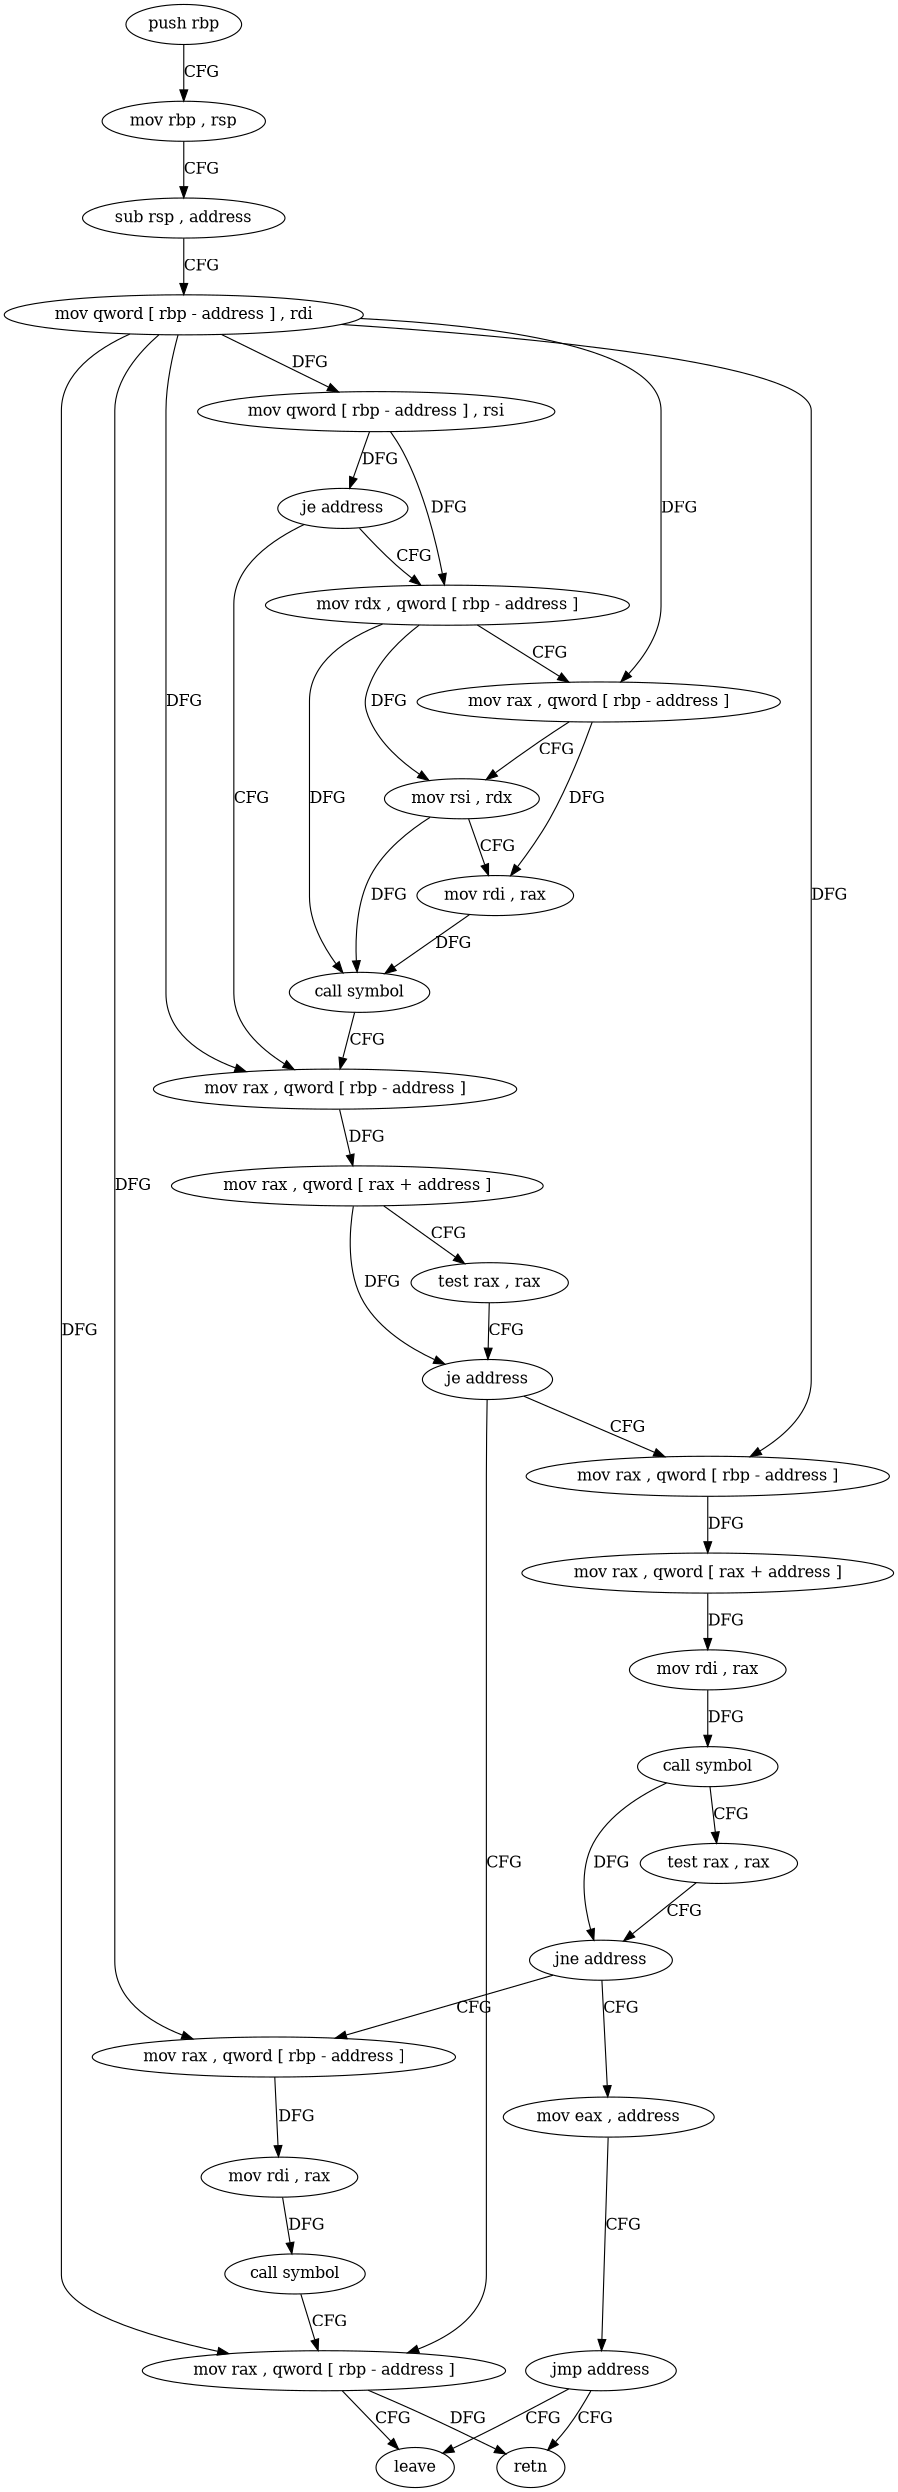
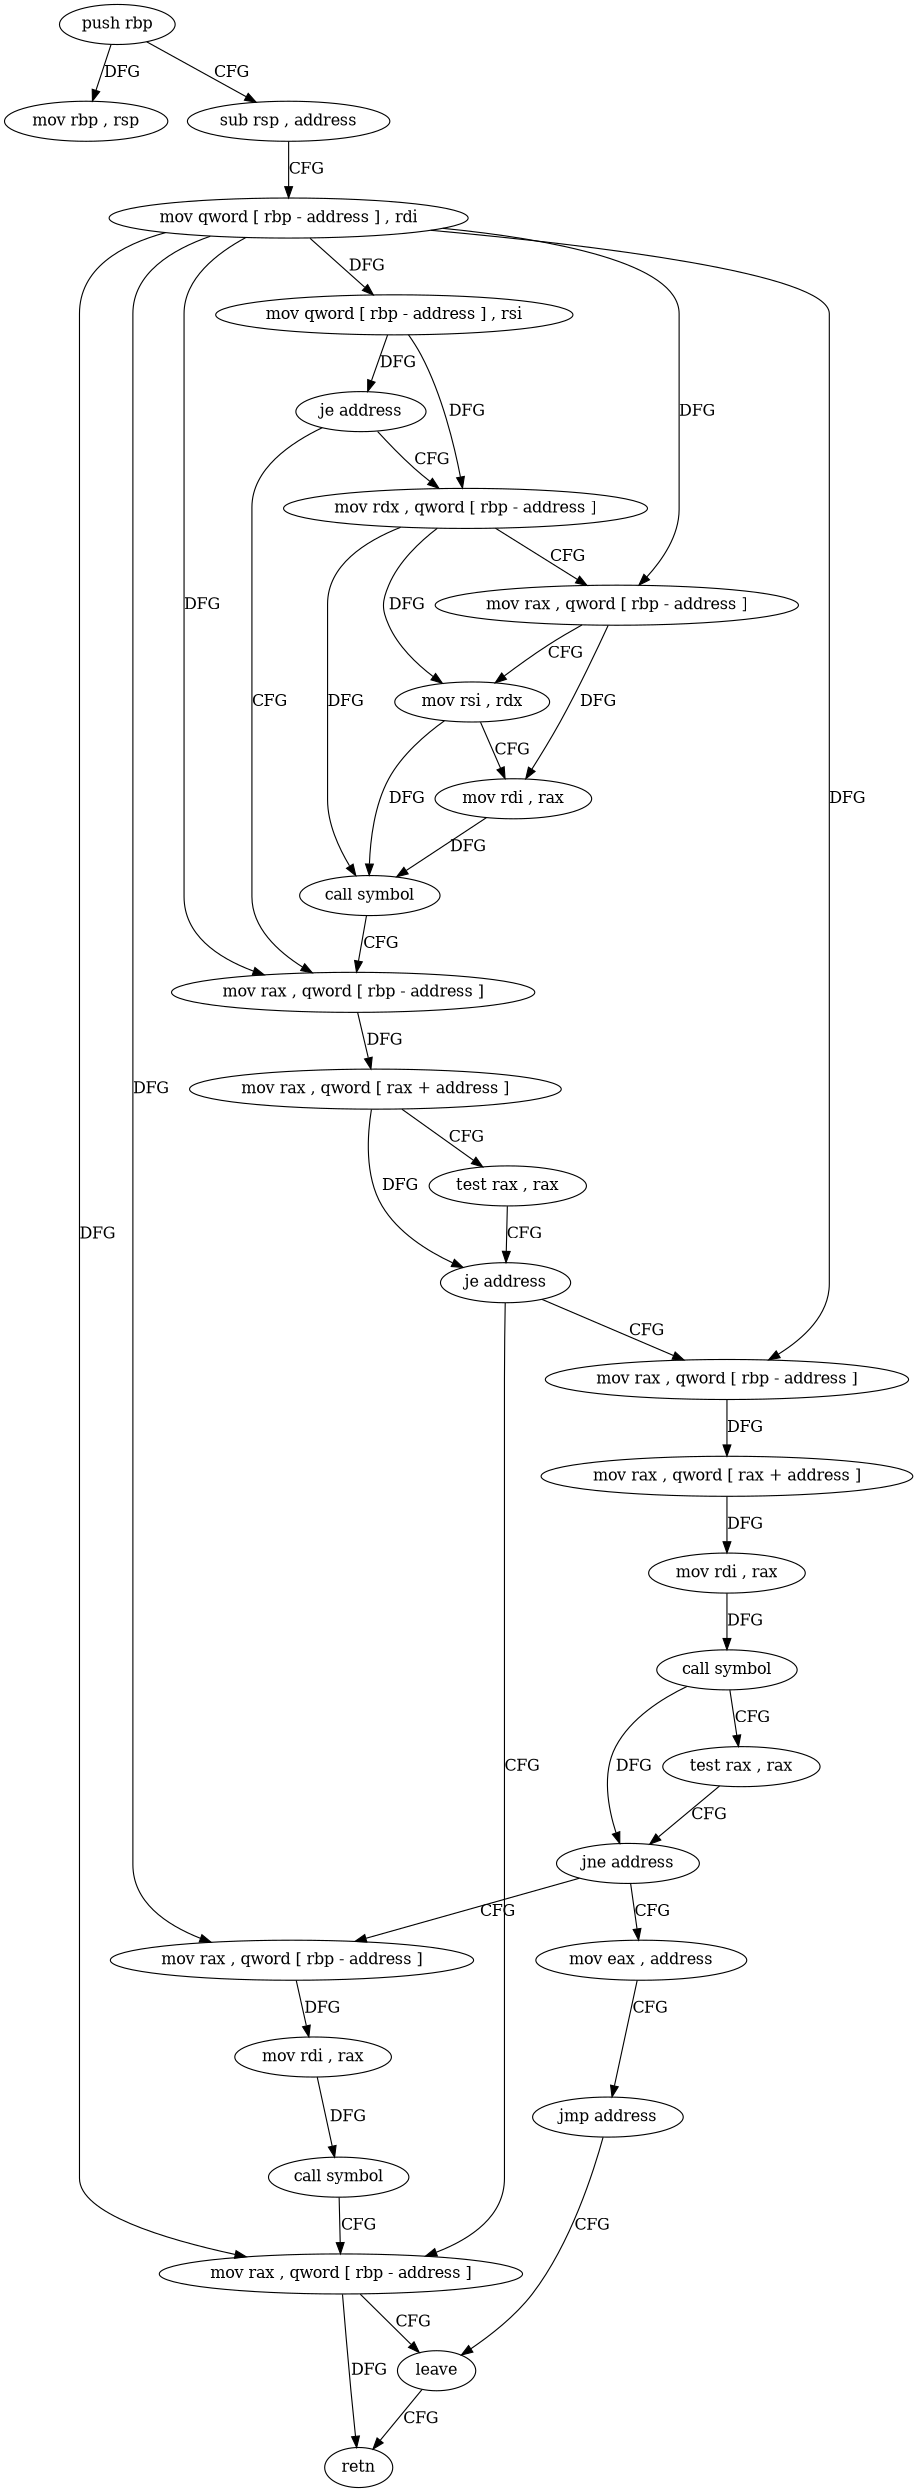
(202, 73) -> (122, 73)
(184, 164) -> (196, 69)
(575, 2417) -> (401, 2415)
